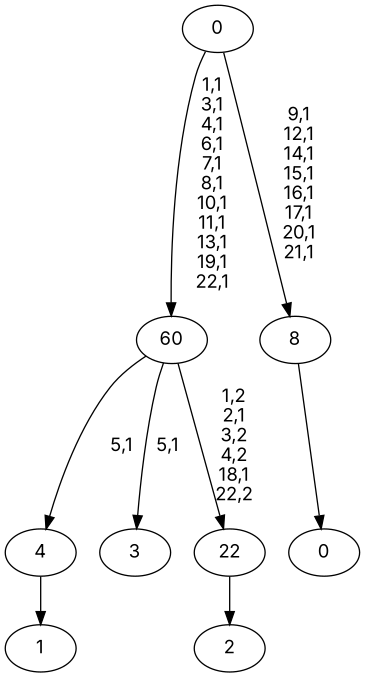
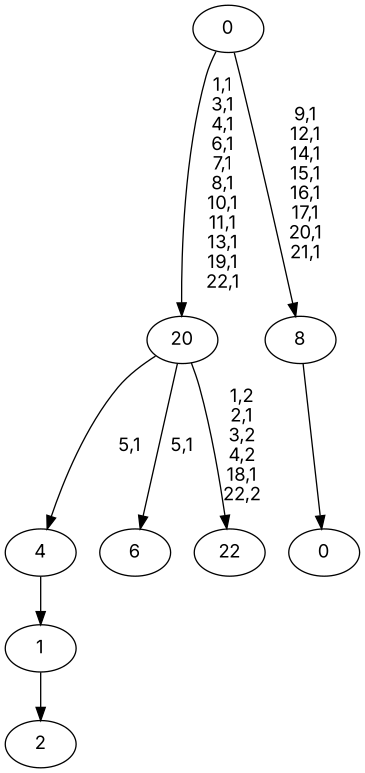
(172, 340) -> (182, 340)
(135, 553) -> (135, 553)
(230, 594) -> (41, 690)
